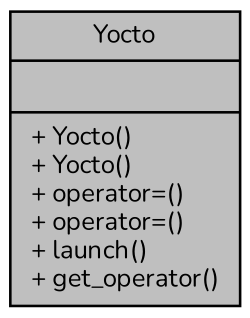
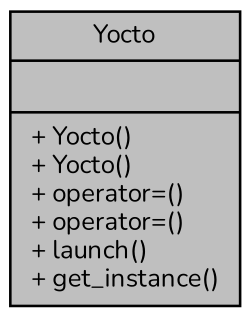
(125, 279) -> (125, 279)
